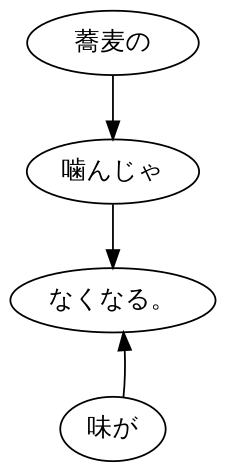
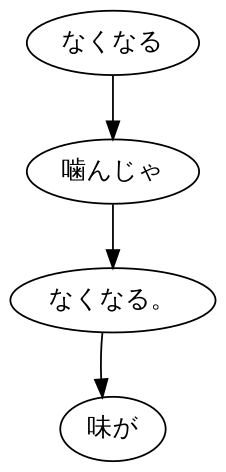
(113, 43) -> (113, 43)
(125, 374) -> (101, 356)
